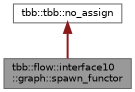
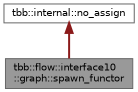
(68, 13) -> (69, 13)
